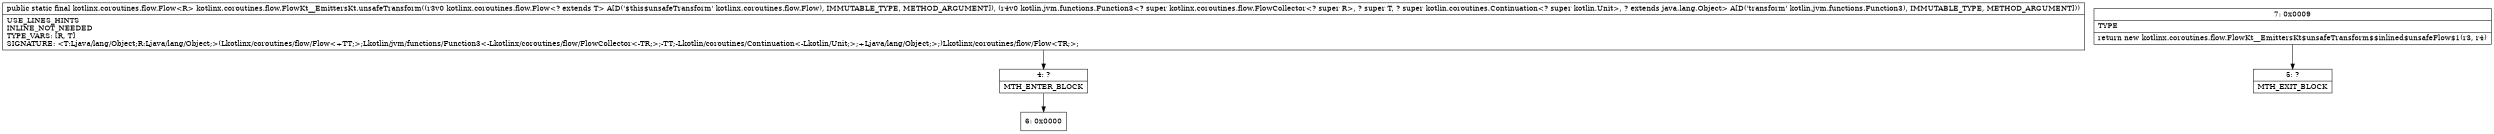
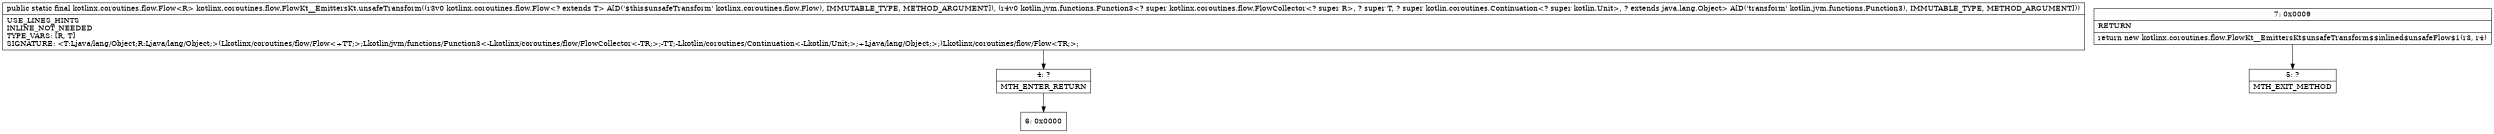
(2108, 26) -> (2115, 26)
(1044, 87) -> (1044, 87)
(2293, 87) -> (2293, 87)
